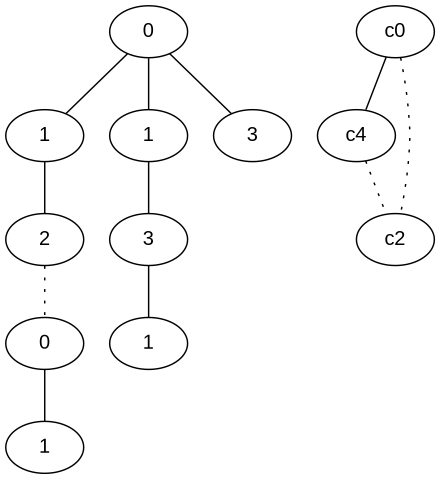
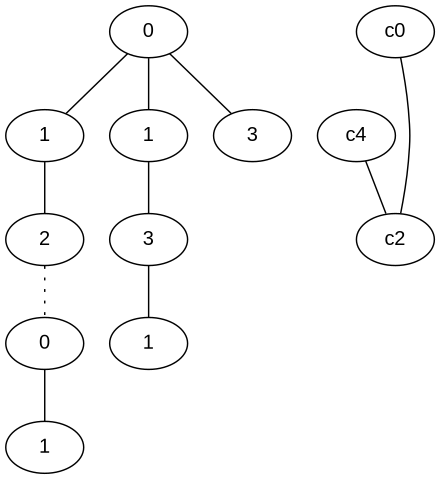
(376, 83) -> none
(410, 136) -> (410, 136)
(376, 187) -> (376, 187)
